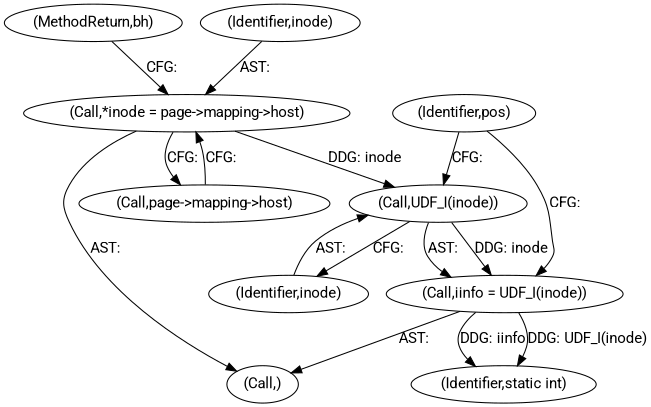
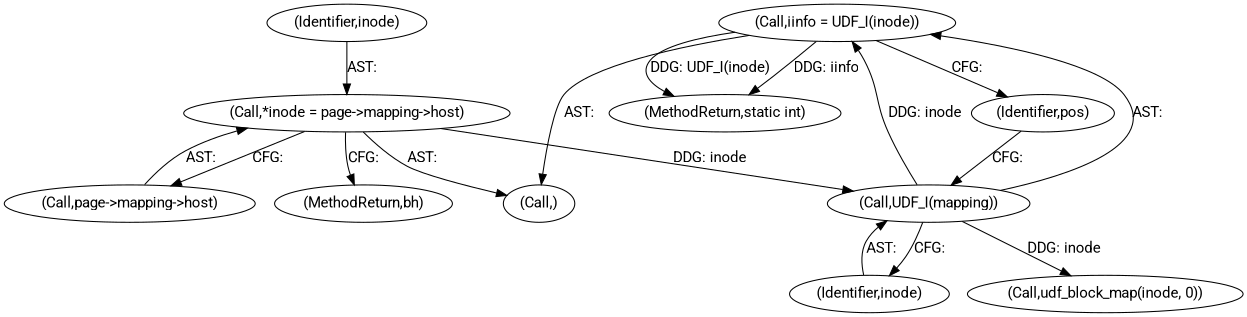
(136, 64) -> (346, 154)
(223, 158) -> (204, 158)
(541, 192) -> (937, 67)
(438, 204) -> (929, 204)
none -> (1105, 294)
(504, 384) -> (725, 113)
